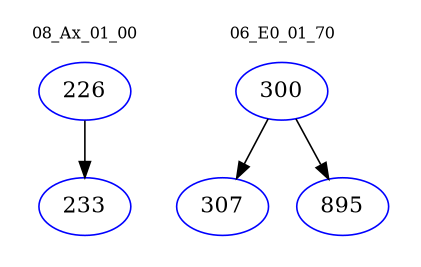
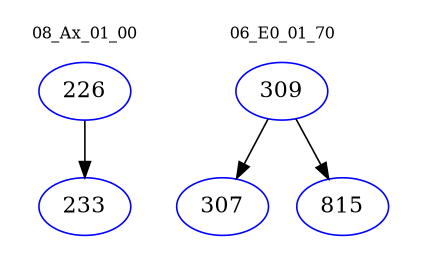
(282, 91) -> (282, 91)
(343, 207) -> (343, 207)
